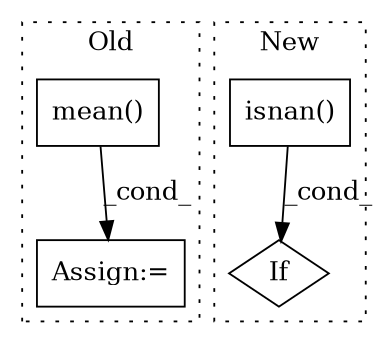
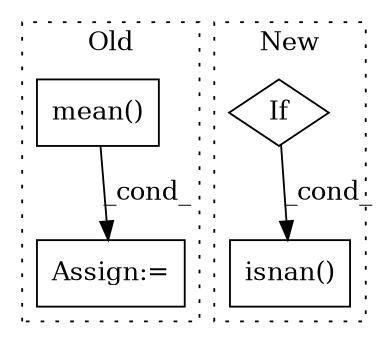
(285, 184) -> (284, 183)
